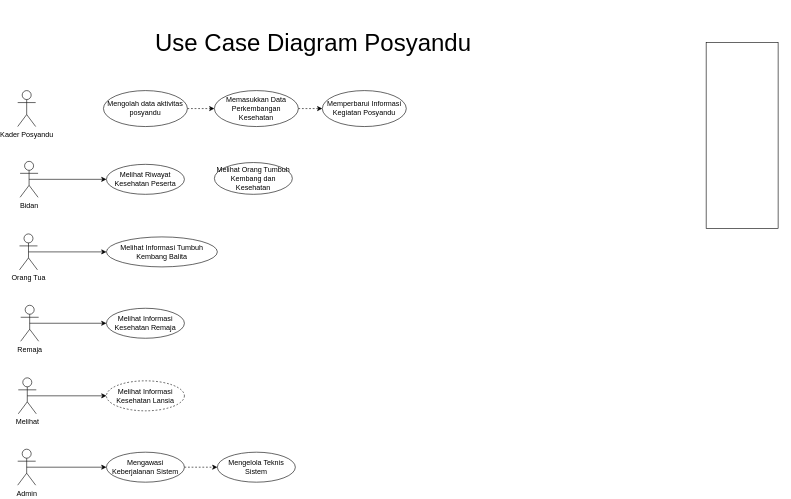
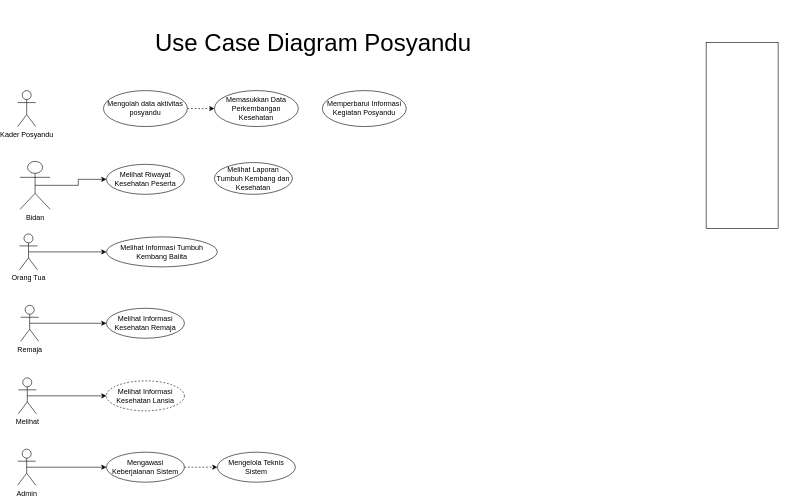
(309, 108) -> none
(29, 179) -> (35, 185)
(254, 179) -> (254, 179)
